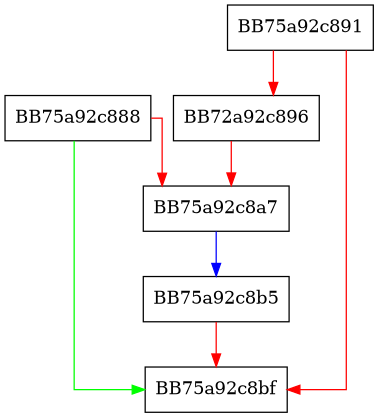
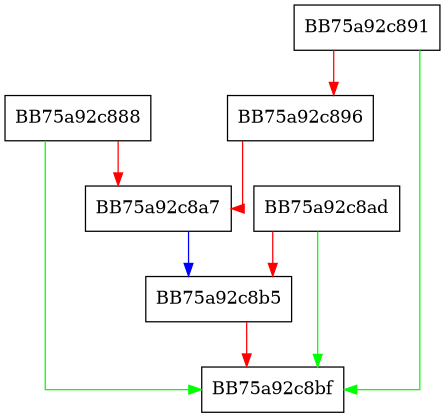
(246, 118) -> (300, 118)
none -> (327, 209)
(346, 243) -> (420, 252)
